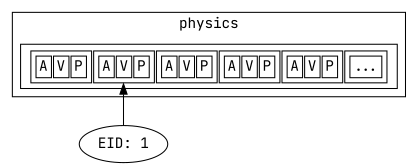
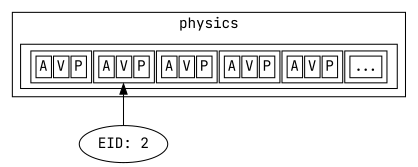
(123, 144) -> (123, 144)
